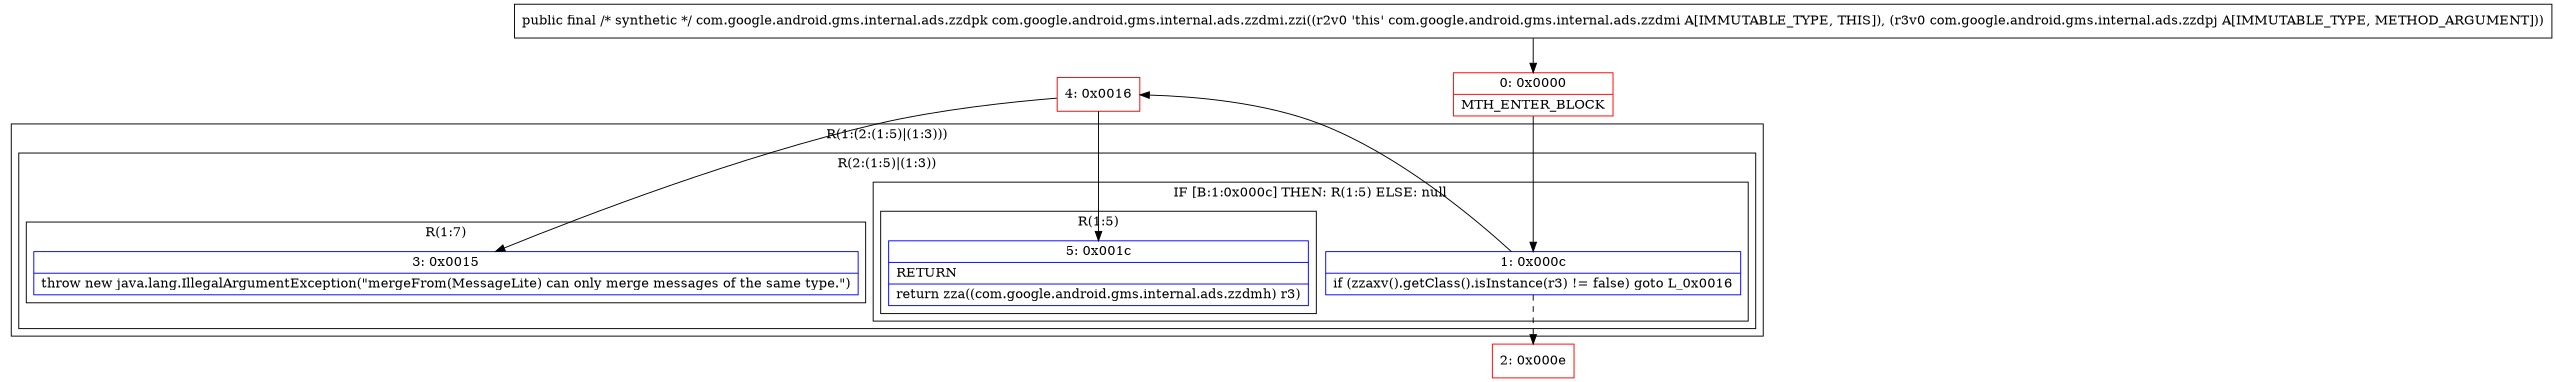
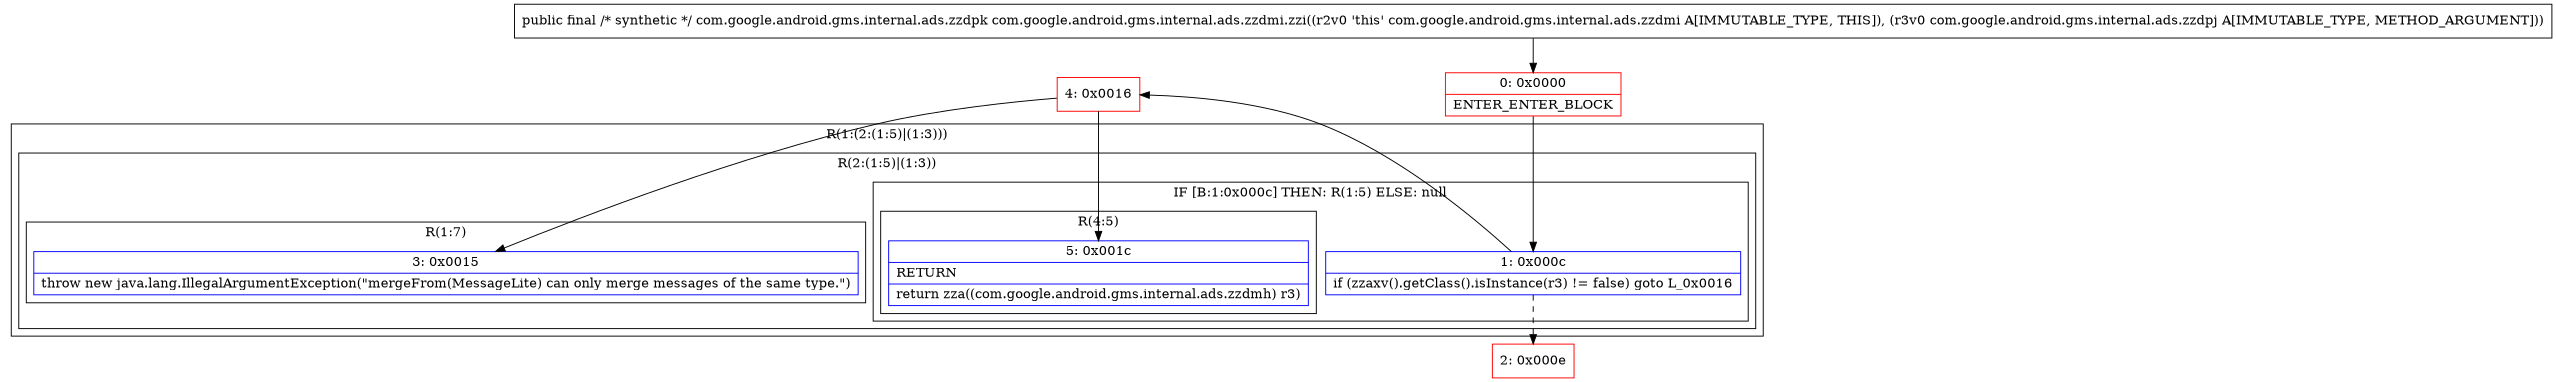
(1533, 105) -> (1533, 105)
(1098, 222) -> (1098, 222)
